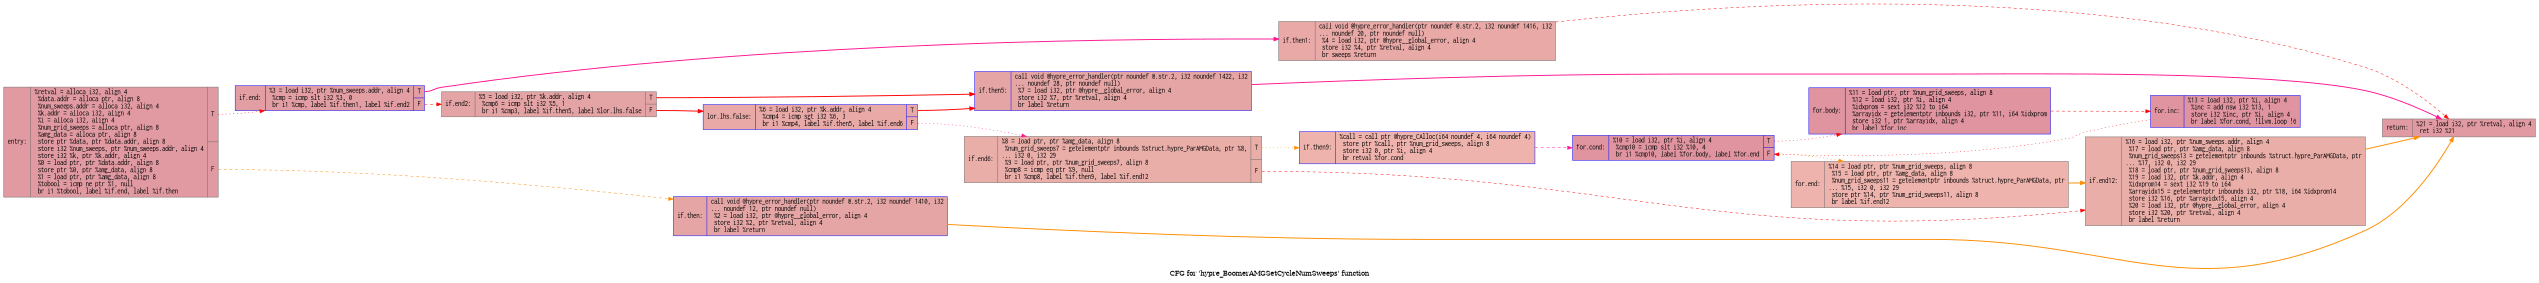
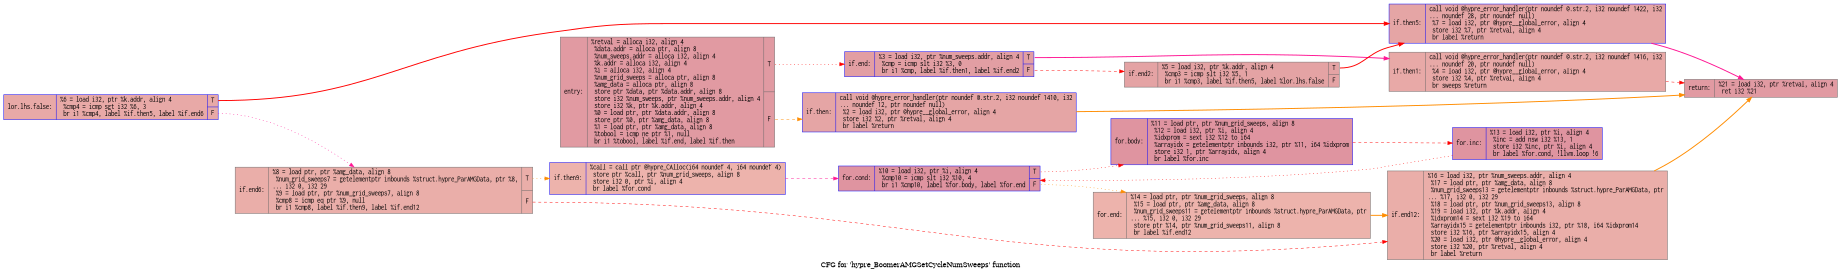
(522, 104) -> (1205, 74)
(677, 111) -> none
(1372, 158) -> (620, 189)
